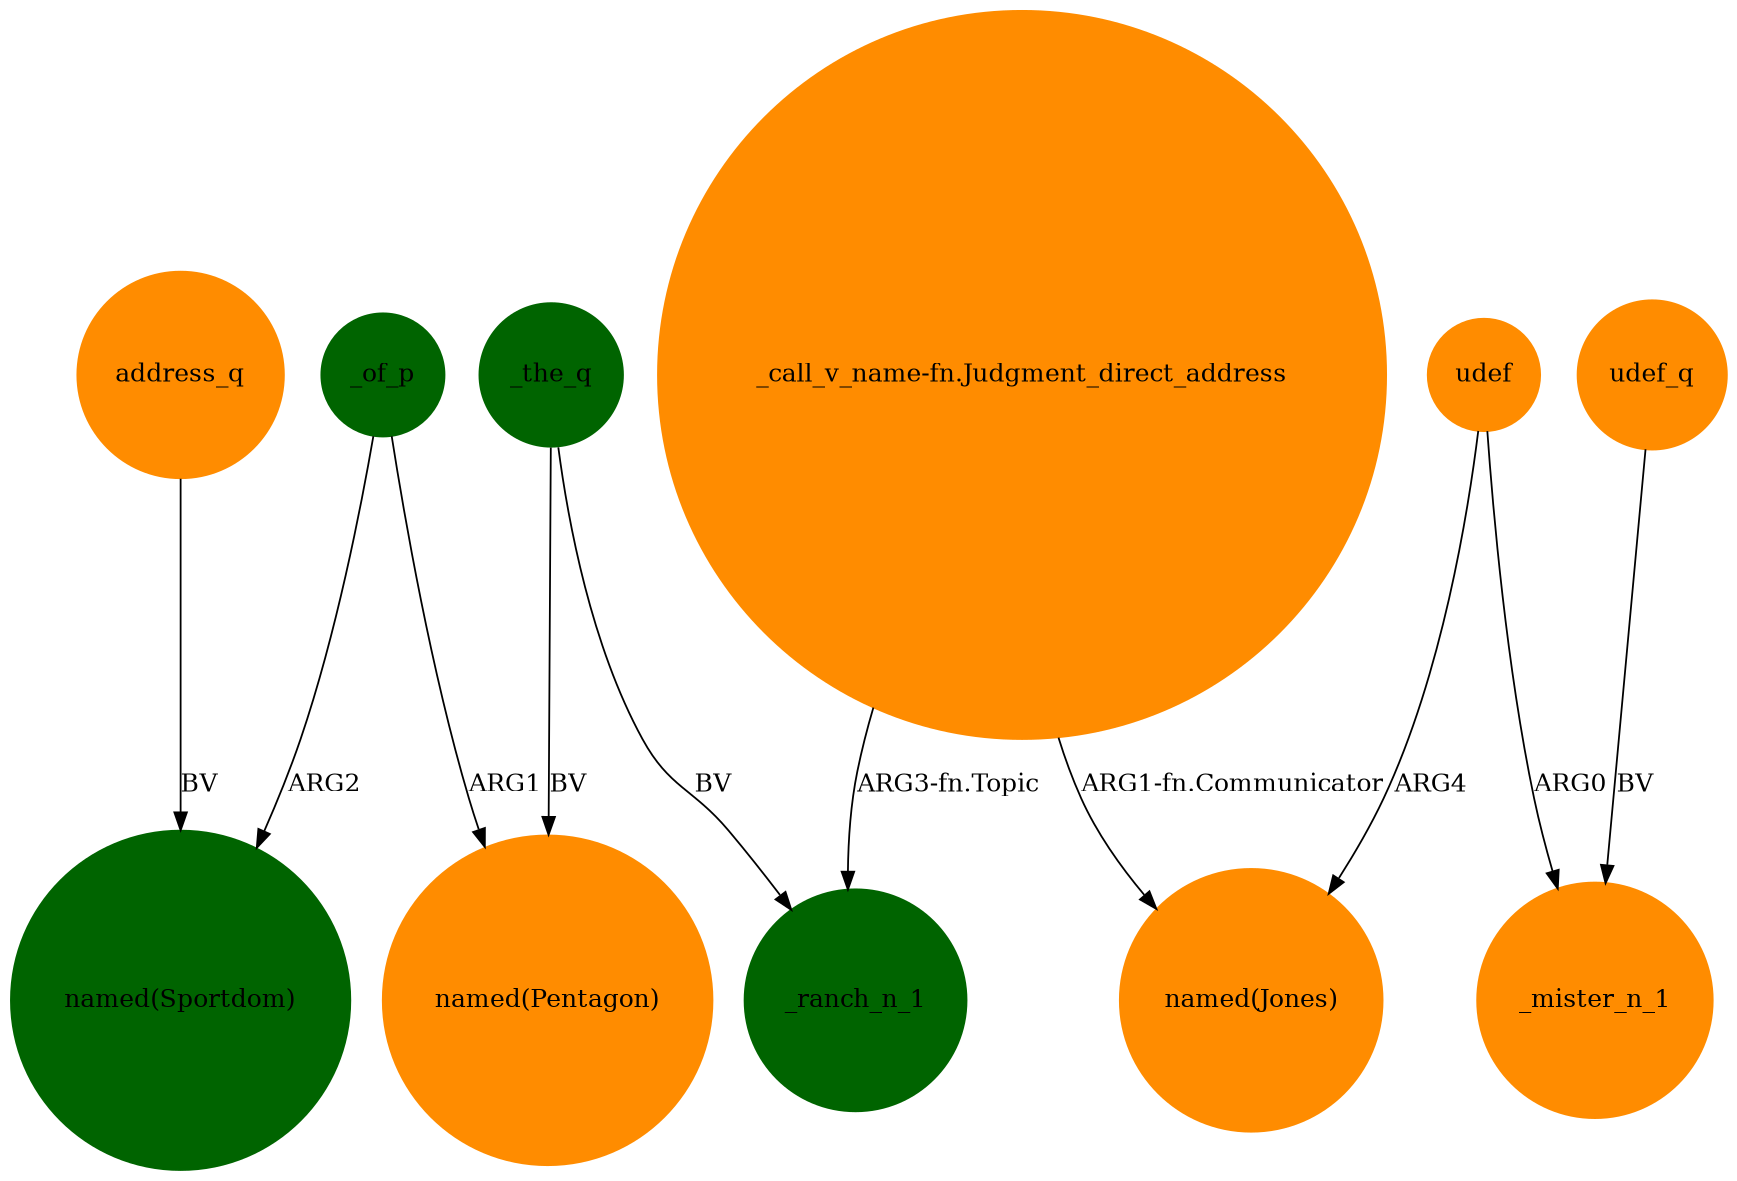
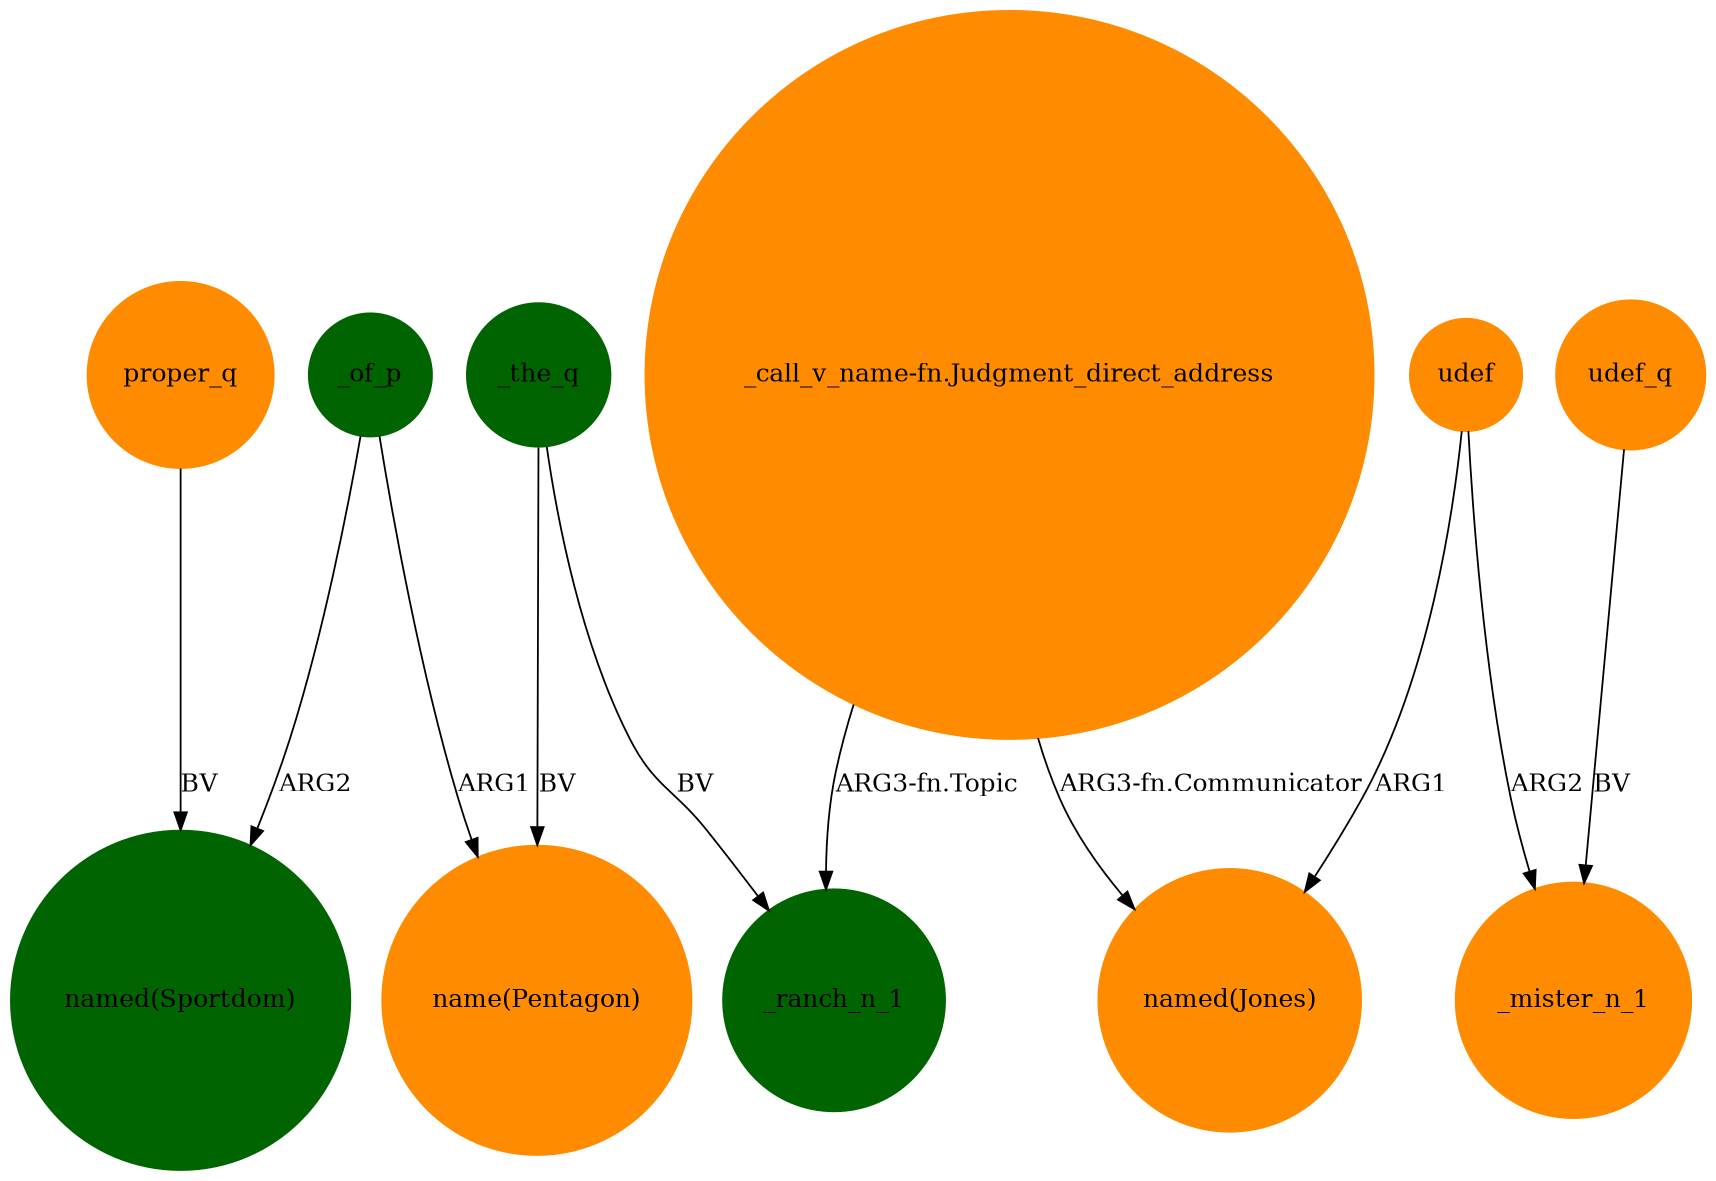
(181, 375) -> (181, 375)
(1232, 785) -> (1211, 785)
(1431, 785) -> (1411, 785)
(1571, 785) -> (1547, 785)
(548, 1000) -> (537, 1000)
